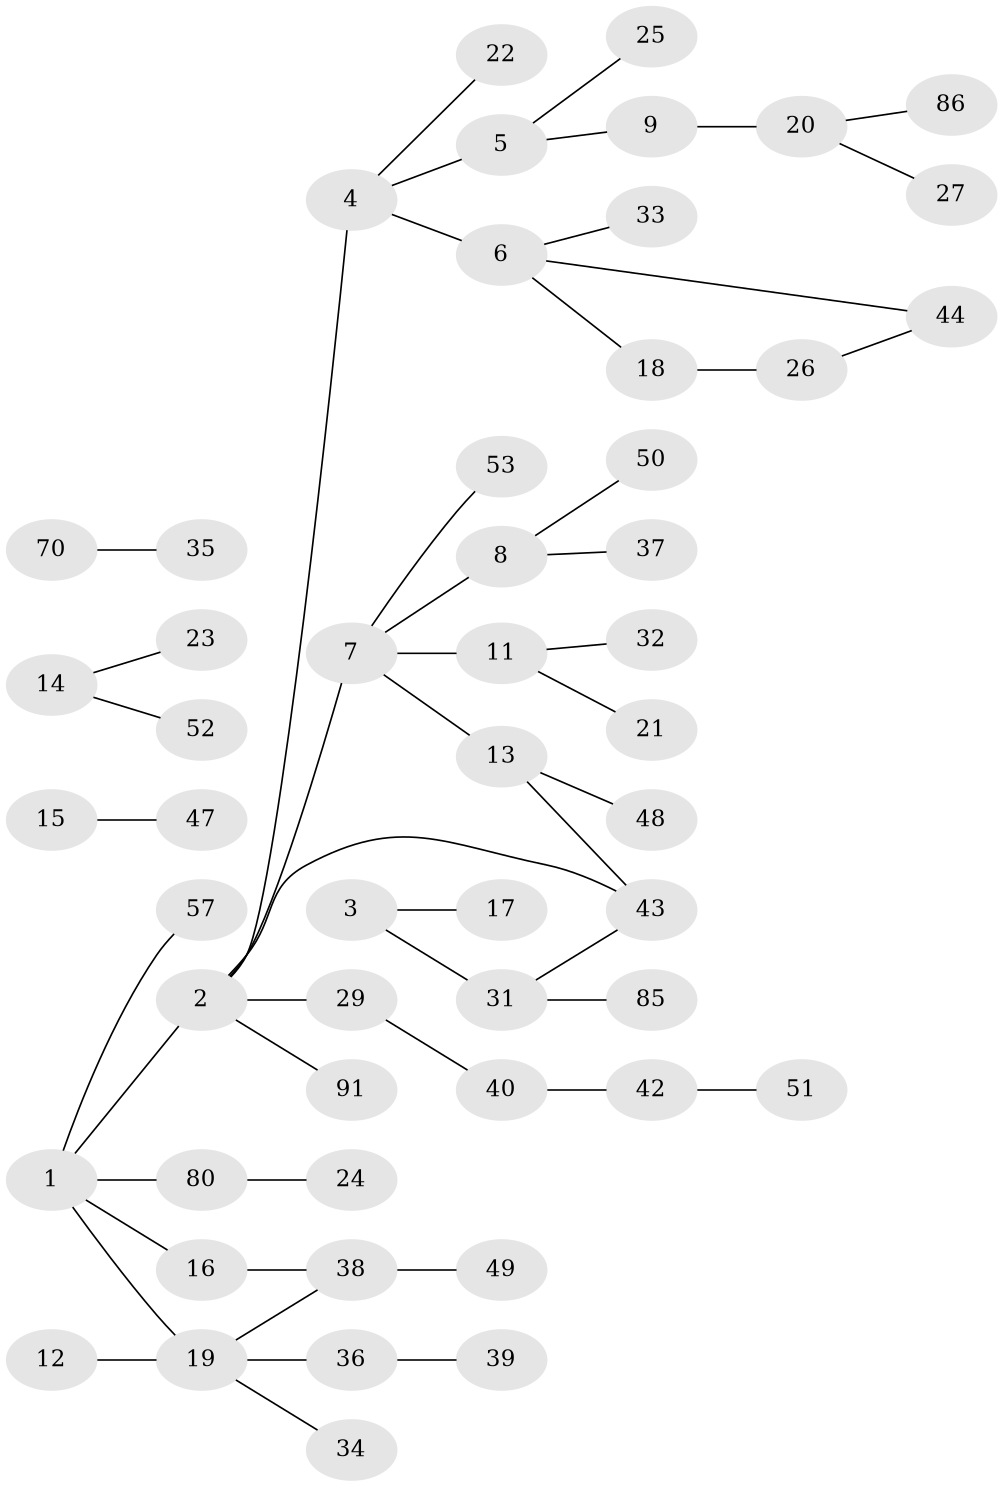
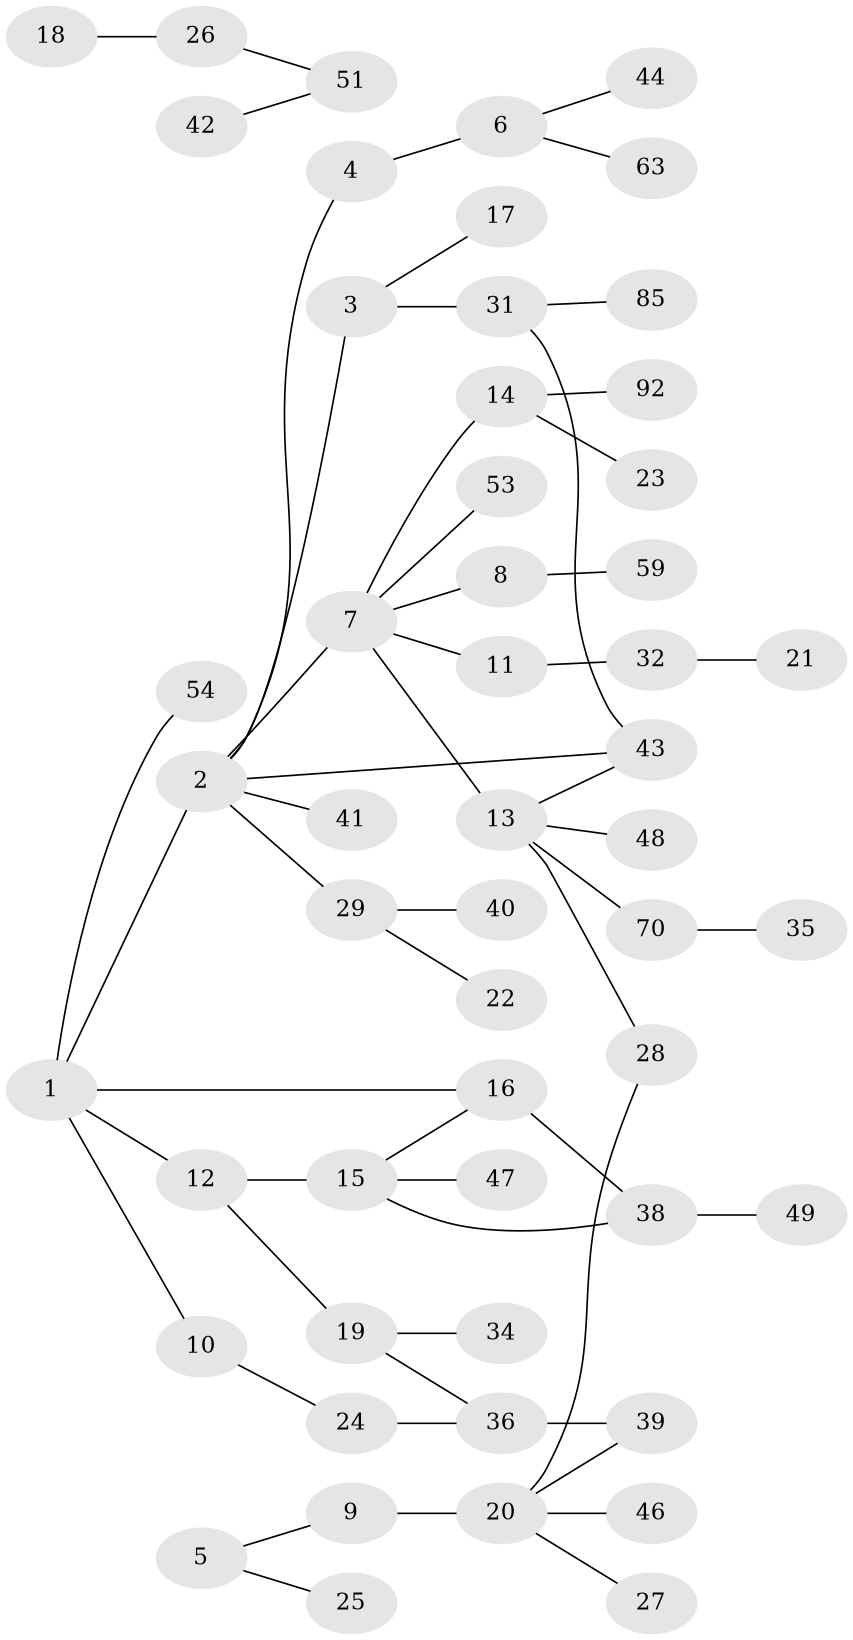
(952, 105) -> (652, 1513)
(427, 128) -> (427, 955)
(427, 172) -> none
(652, 217) -> (652, 168)
(577, 313) -> none
(877, 343) -> (277, 59)
(652, 460) -> (652, 570)
none -> (416, 504)
(652, 550) -> none
none -> (302, 552)
(577, 692) -> (727, 660)
(202, 730) -> (652, 390)
none -> (577, 875)
(202, 910) -> (202, 692)
none -> (652, 1055)
(352, 1090) -> (352, 820)
(577, 1090) -> none
none -> (427, 1135)
(202, 1180) -> (202, 1347)
none -> (277, 1180)
(122, 1273) -> (127, 1135)
(277, 1315) -> (495, 1230)
none -> (427, 1423)
none -> (577, 1468)
